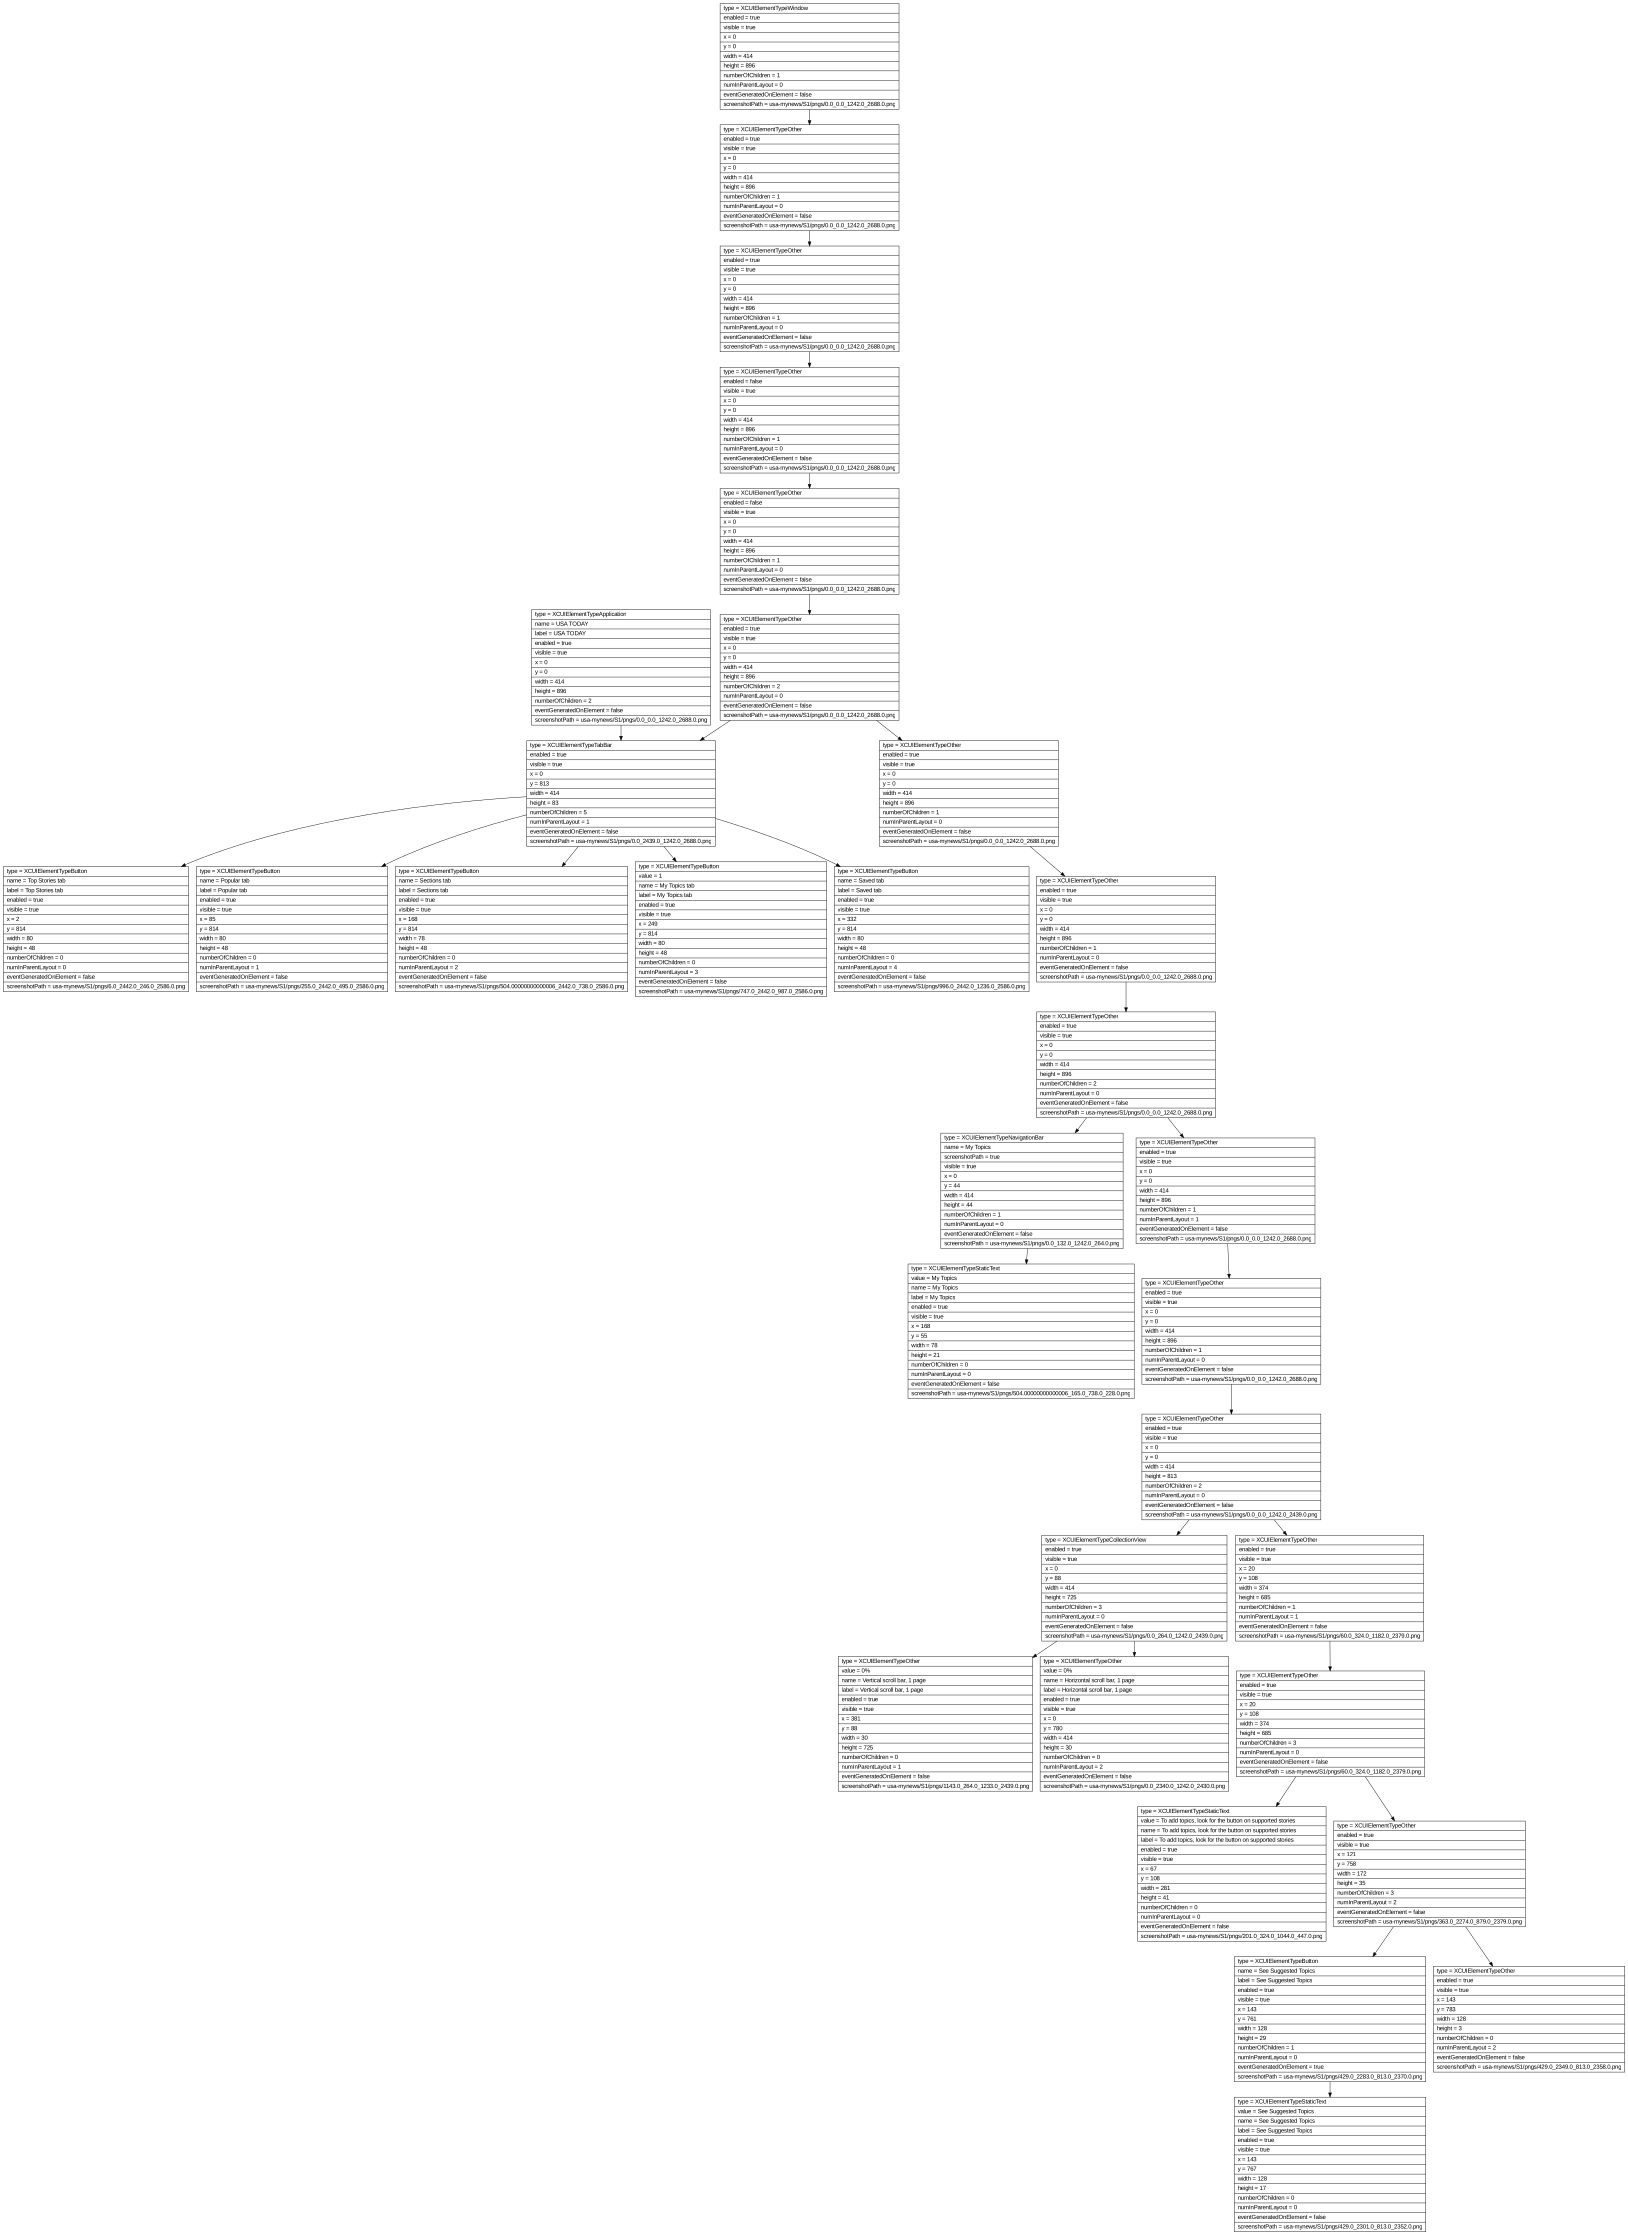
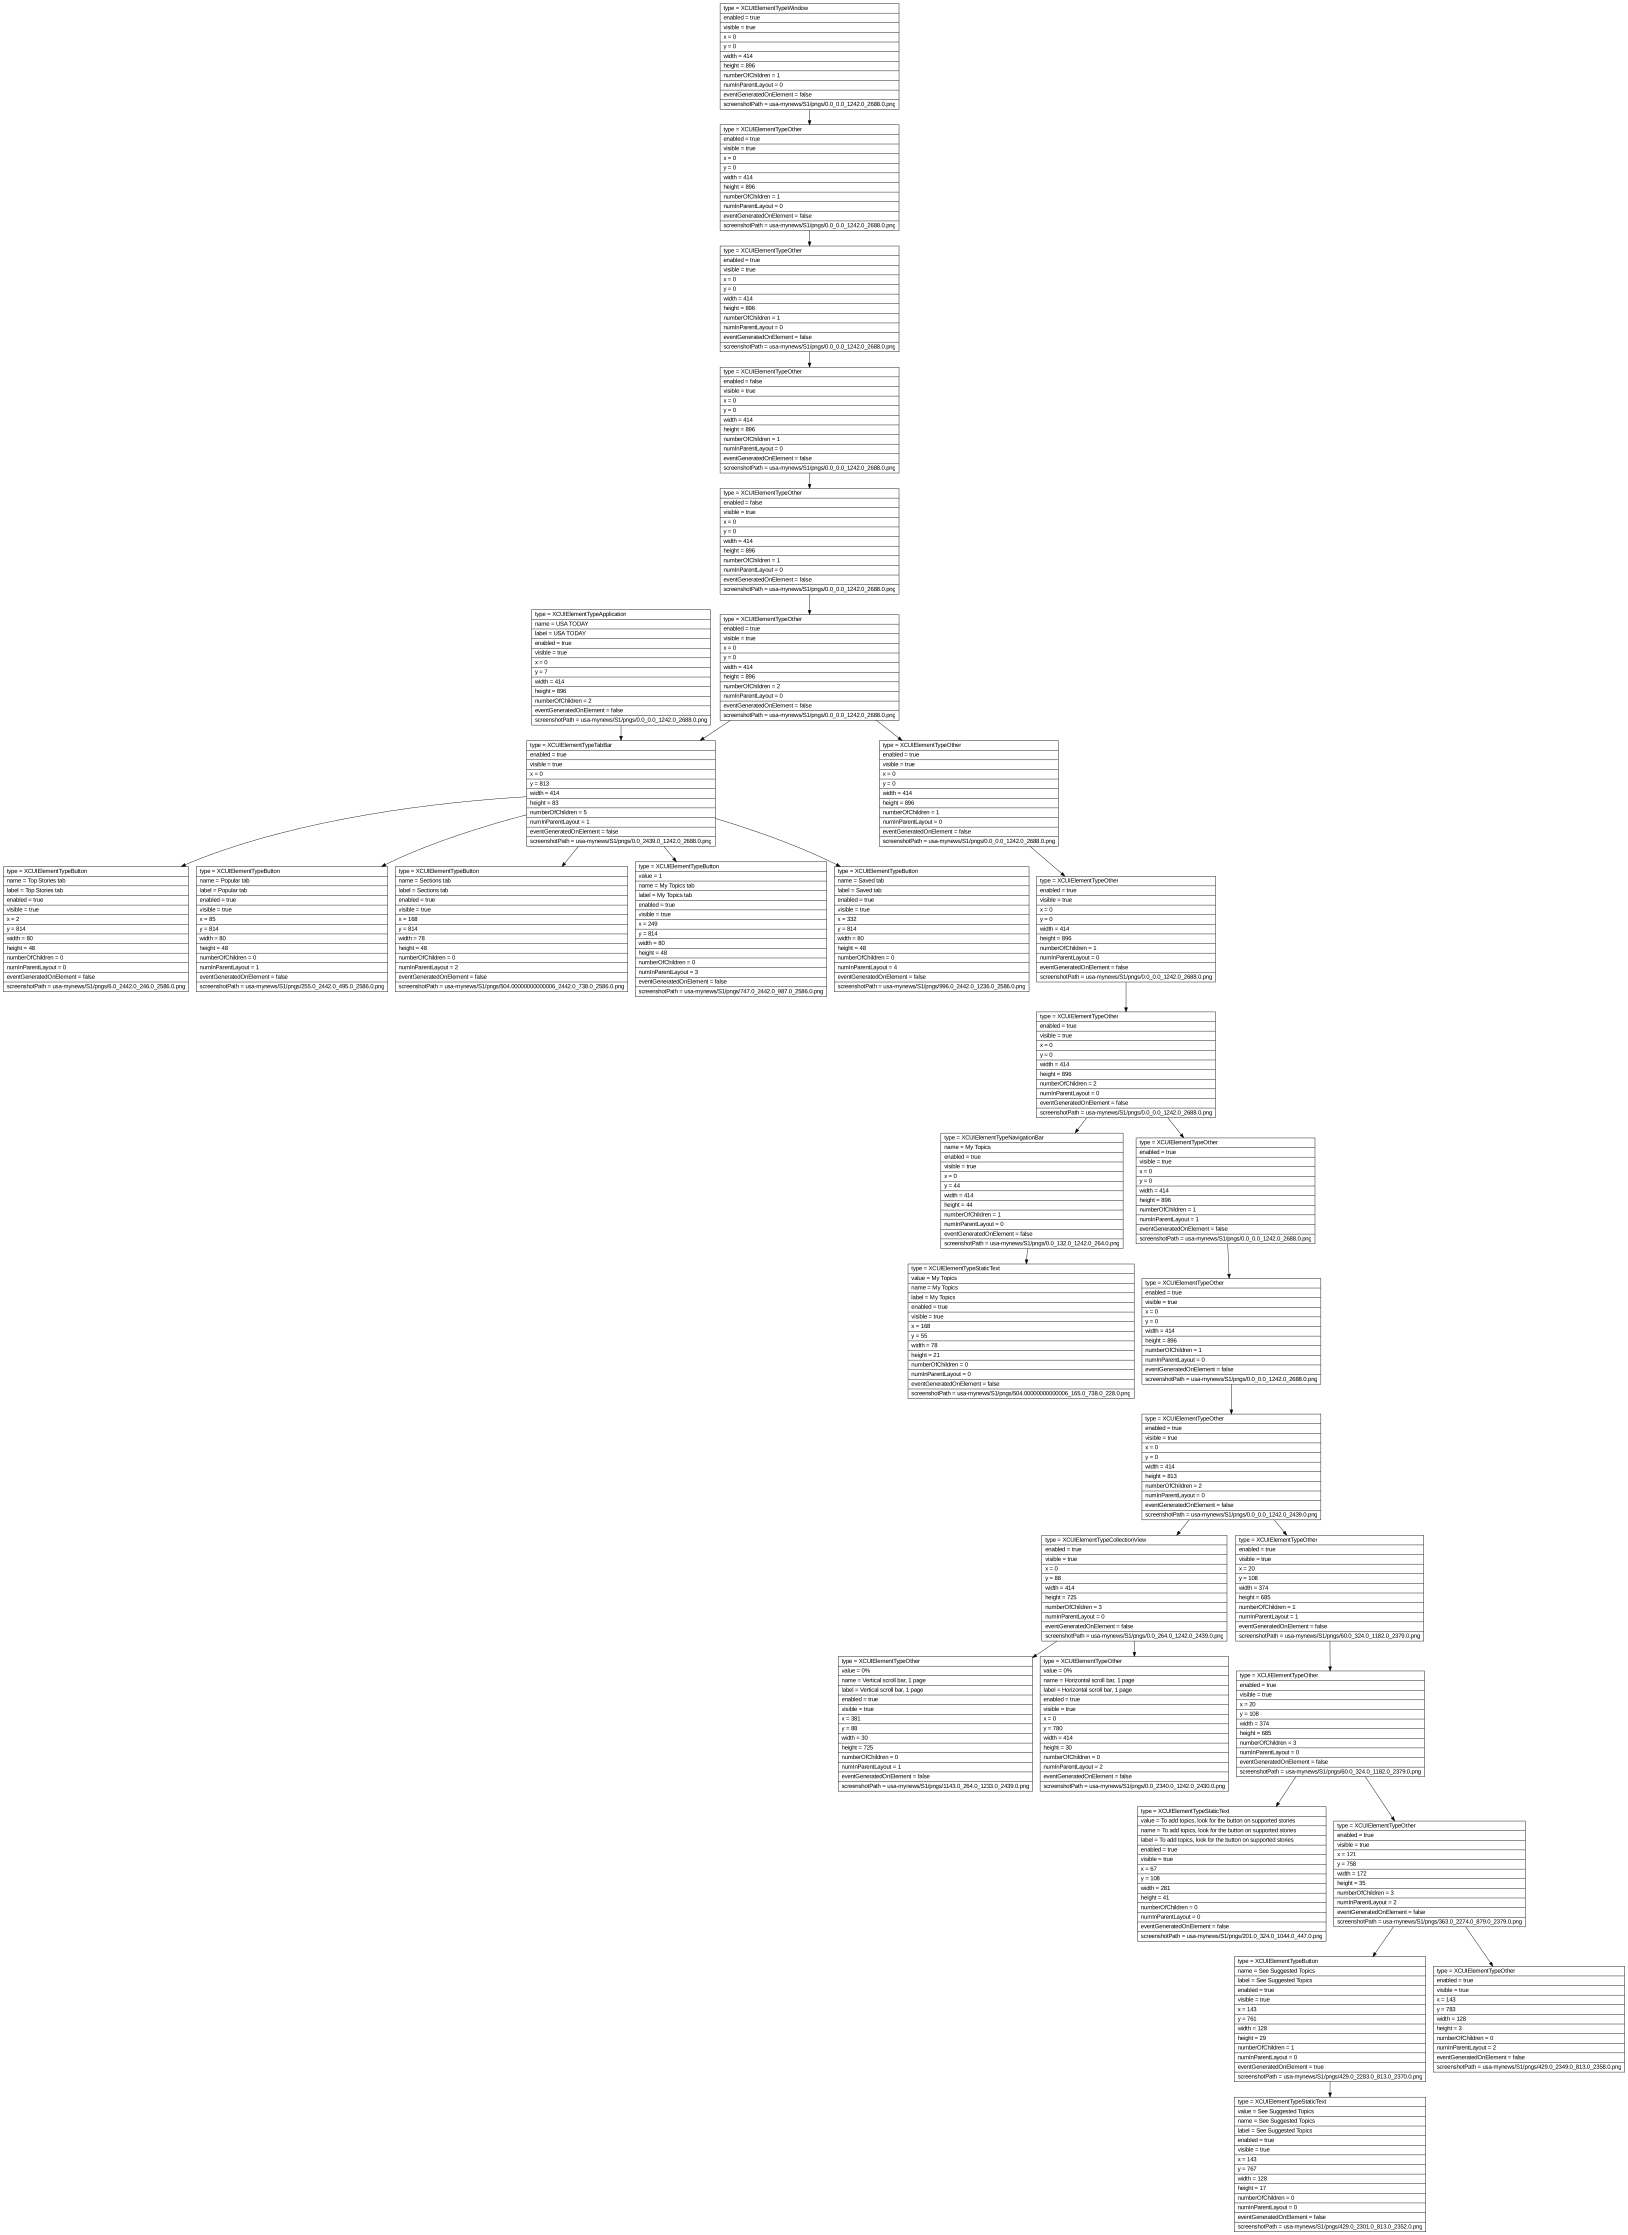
(541, 672) -> (541, 672)
(972, 1157) -> (963, 1157)
